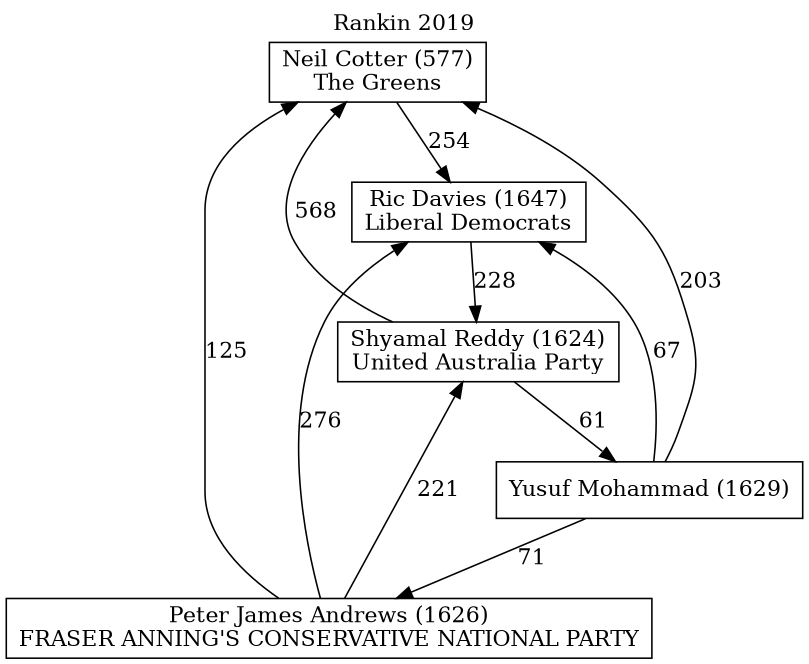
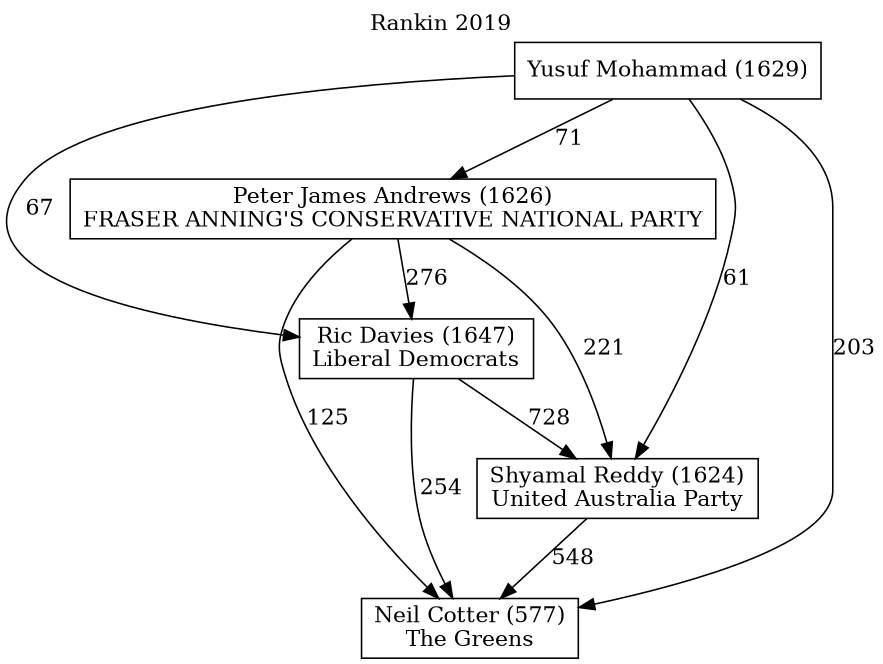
(419, 135) -> (414, 484)
(317, 212) -> (574, 558)
(496, 282) -> (550, 419)
(558, 417) -> (721, 274)
